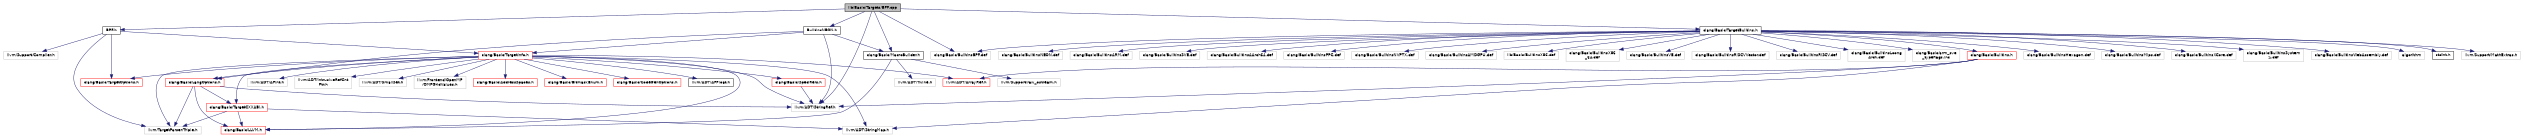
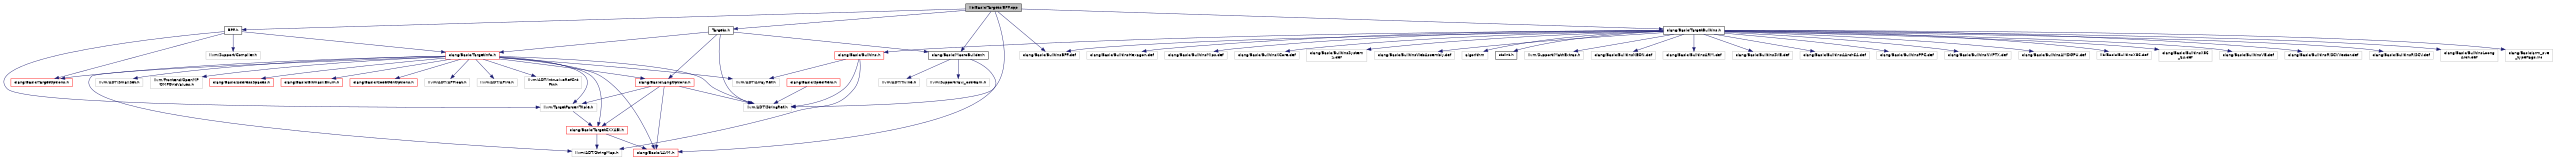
(822, 30) -> (721, 30)
(655, 65) -> none
(711, 83) -> (447, 83)
(966, 83) -> (756, 83)
(206, 119) -> (581, 118)
